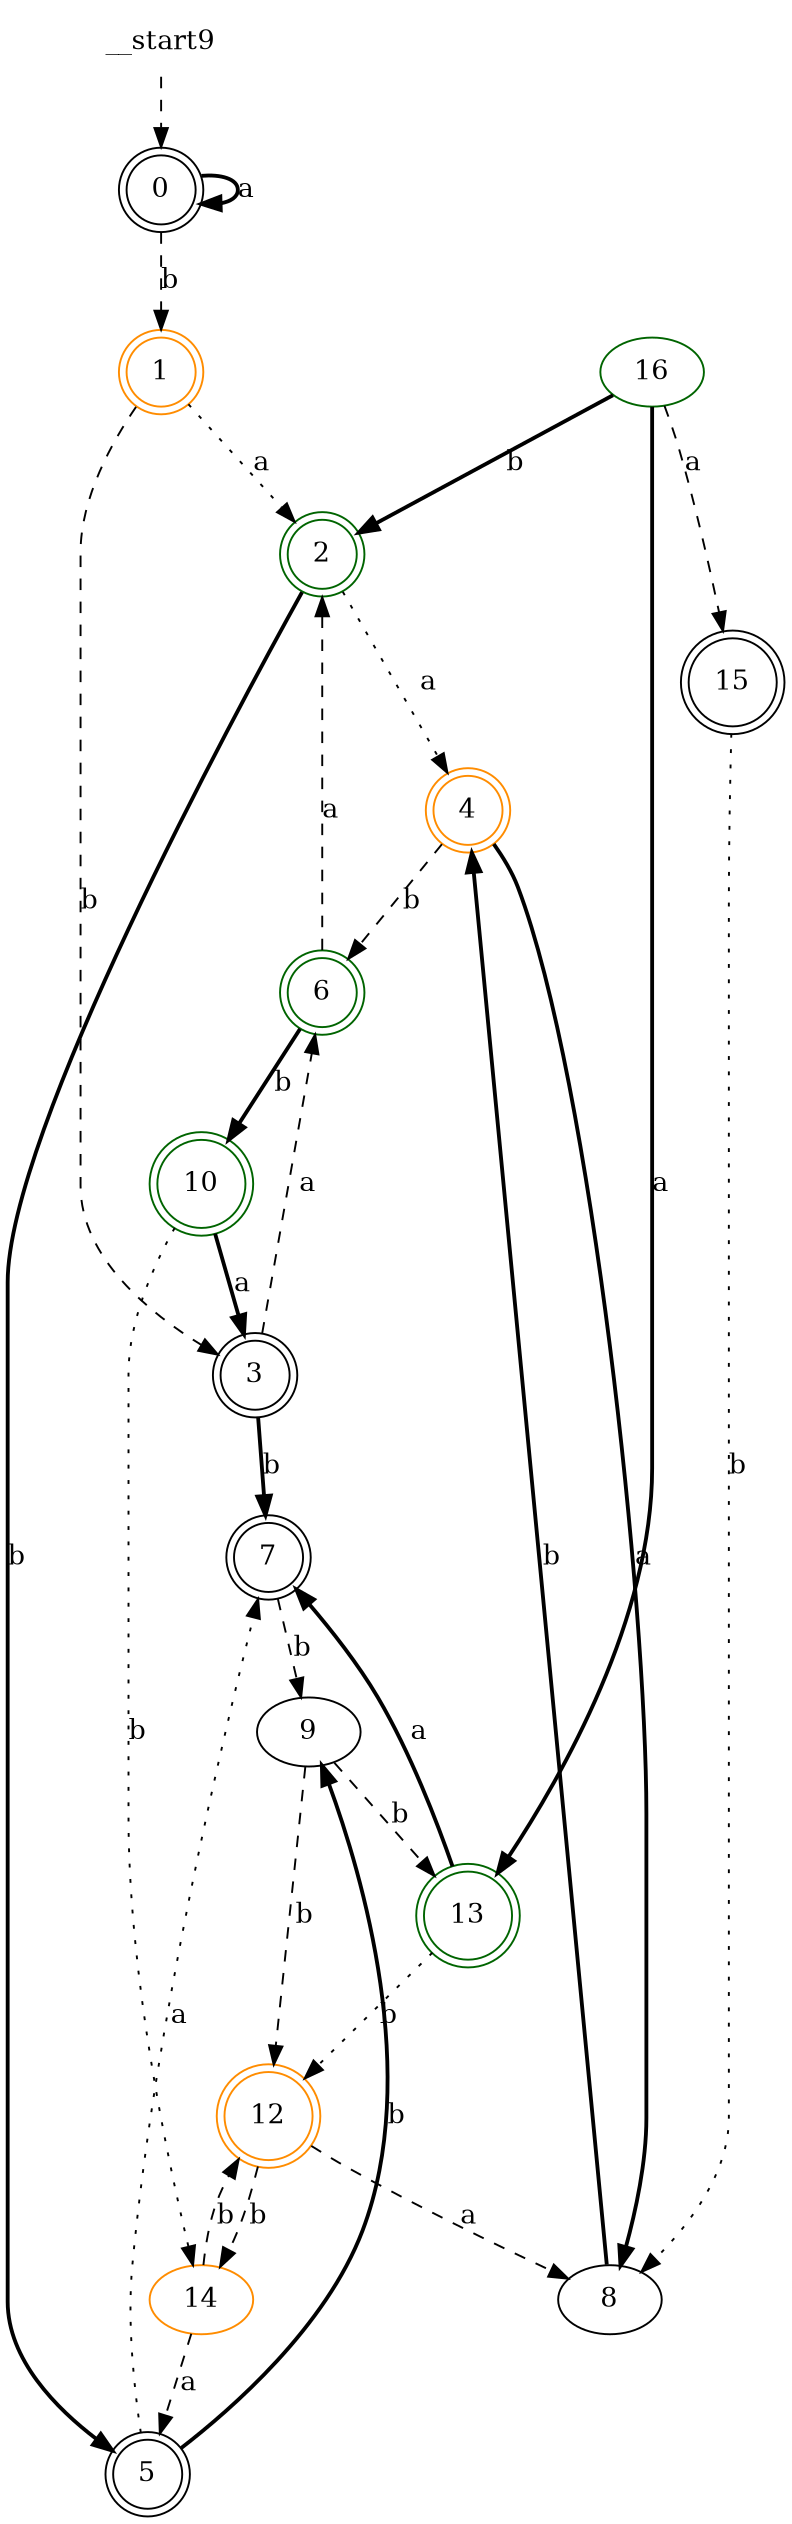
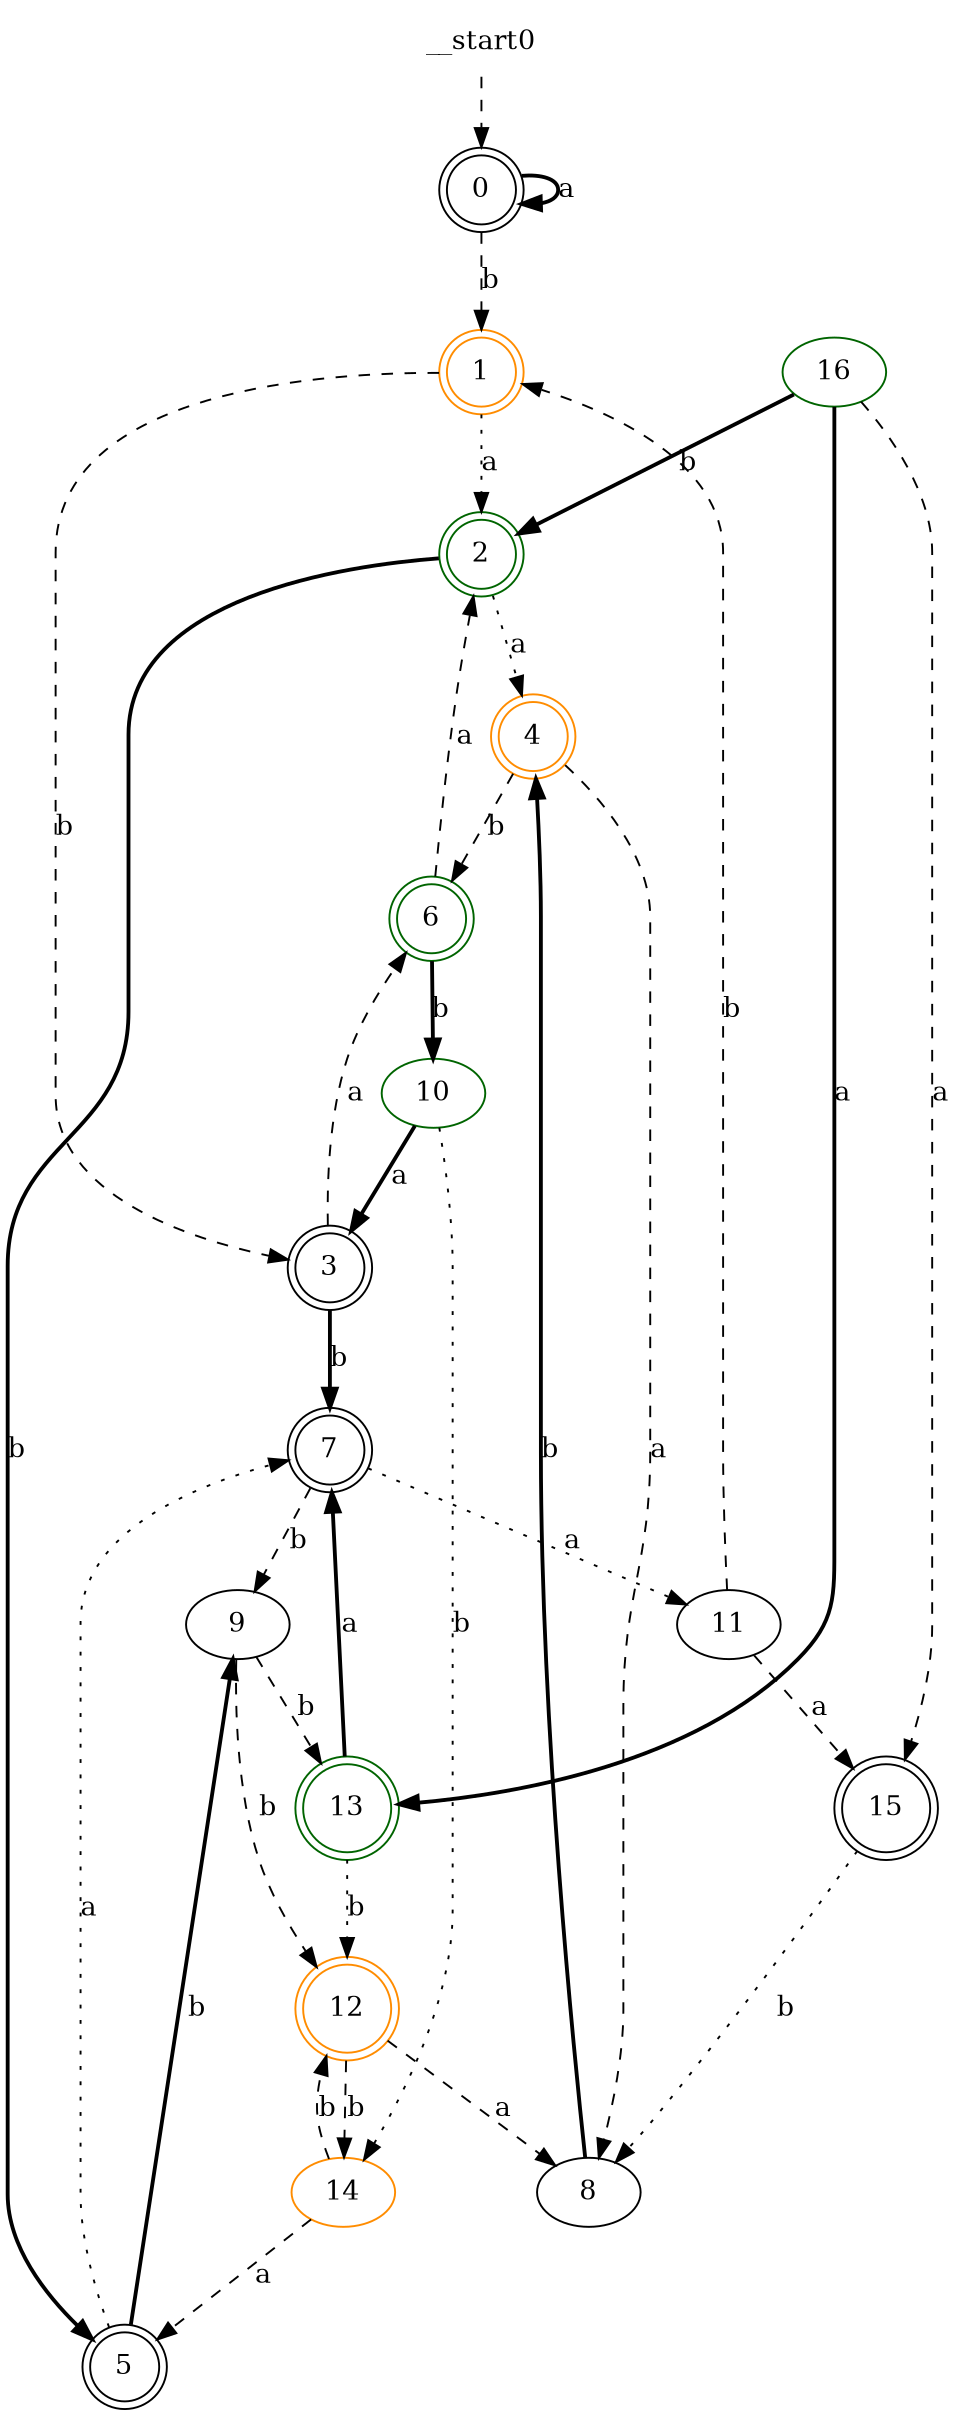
(161, 42) -> (481, 42)
(201, 1184) -> (433, 1093)
(630, 1538) -> (650, 1441)
none -> (729, 1625)
